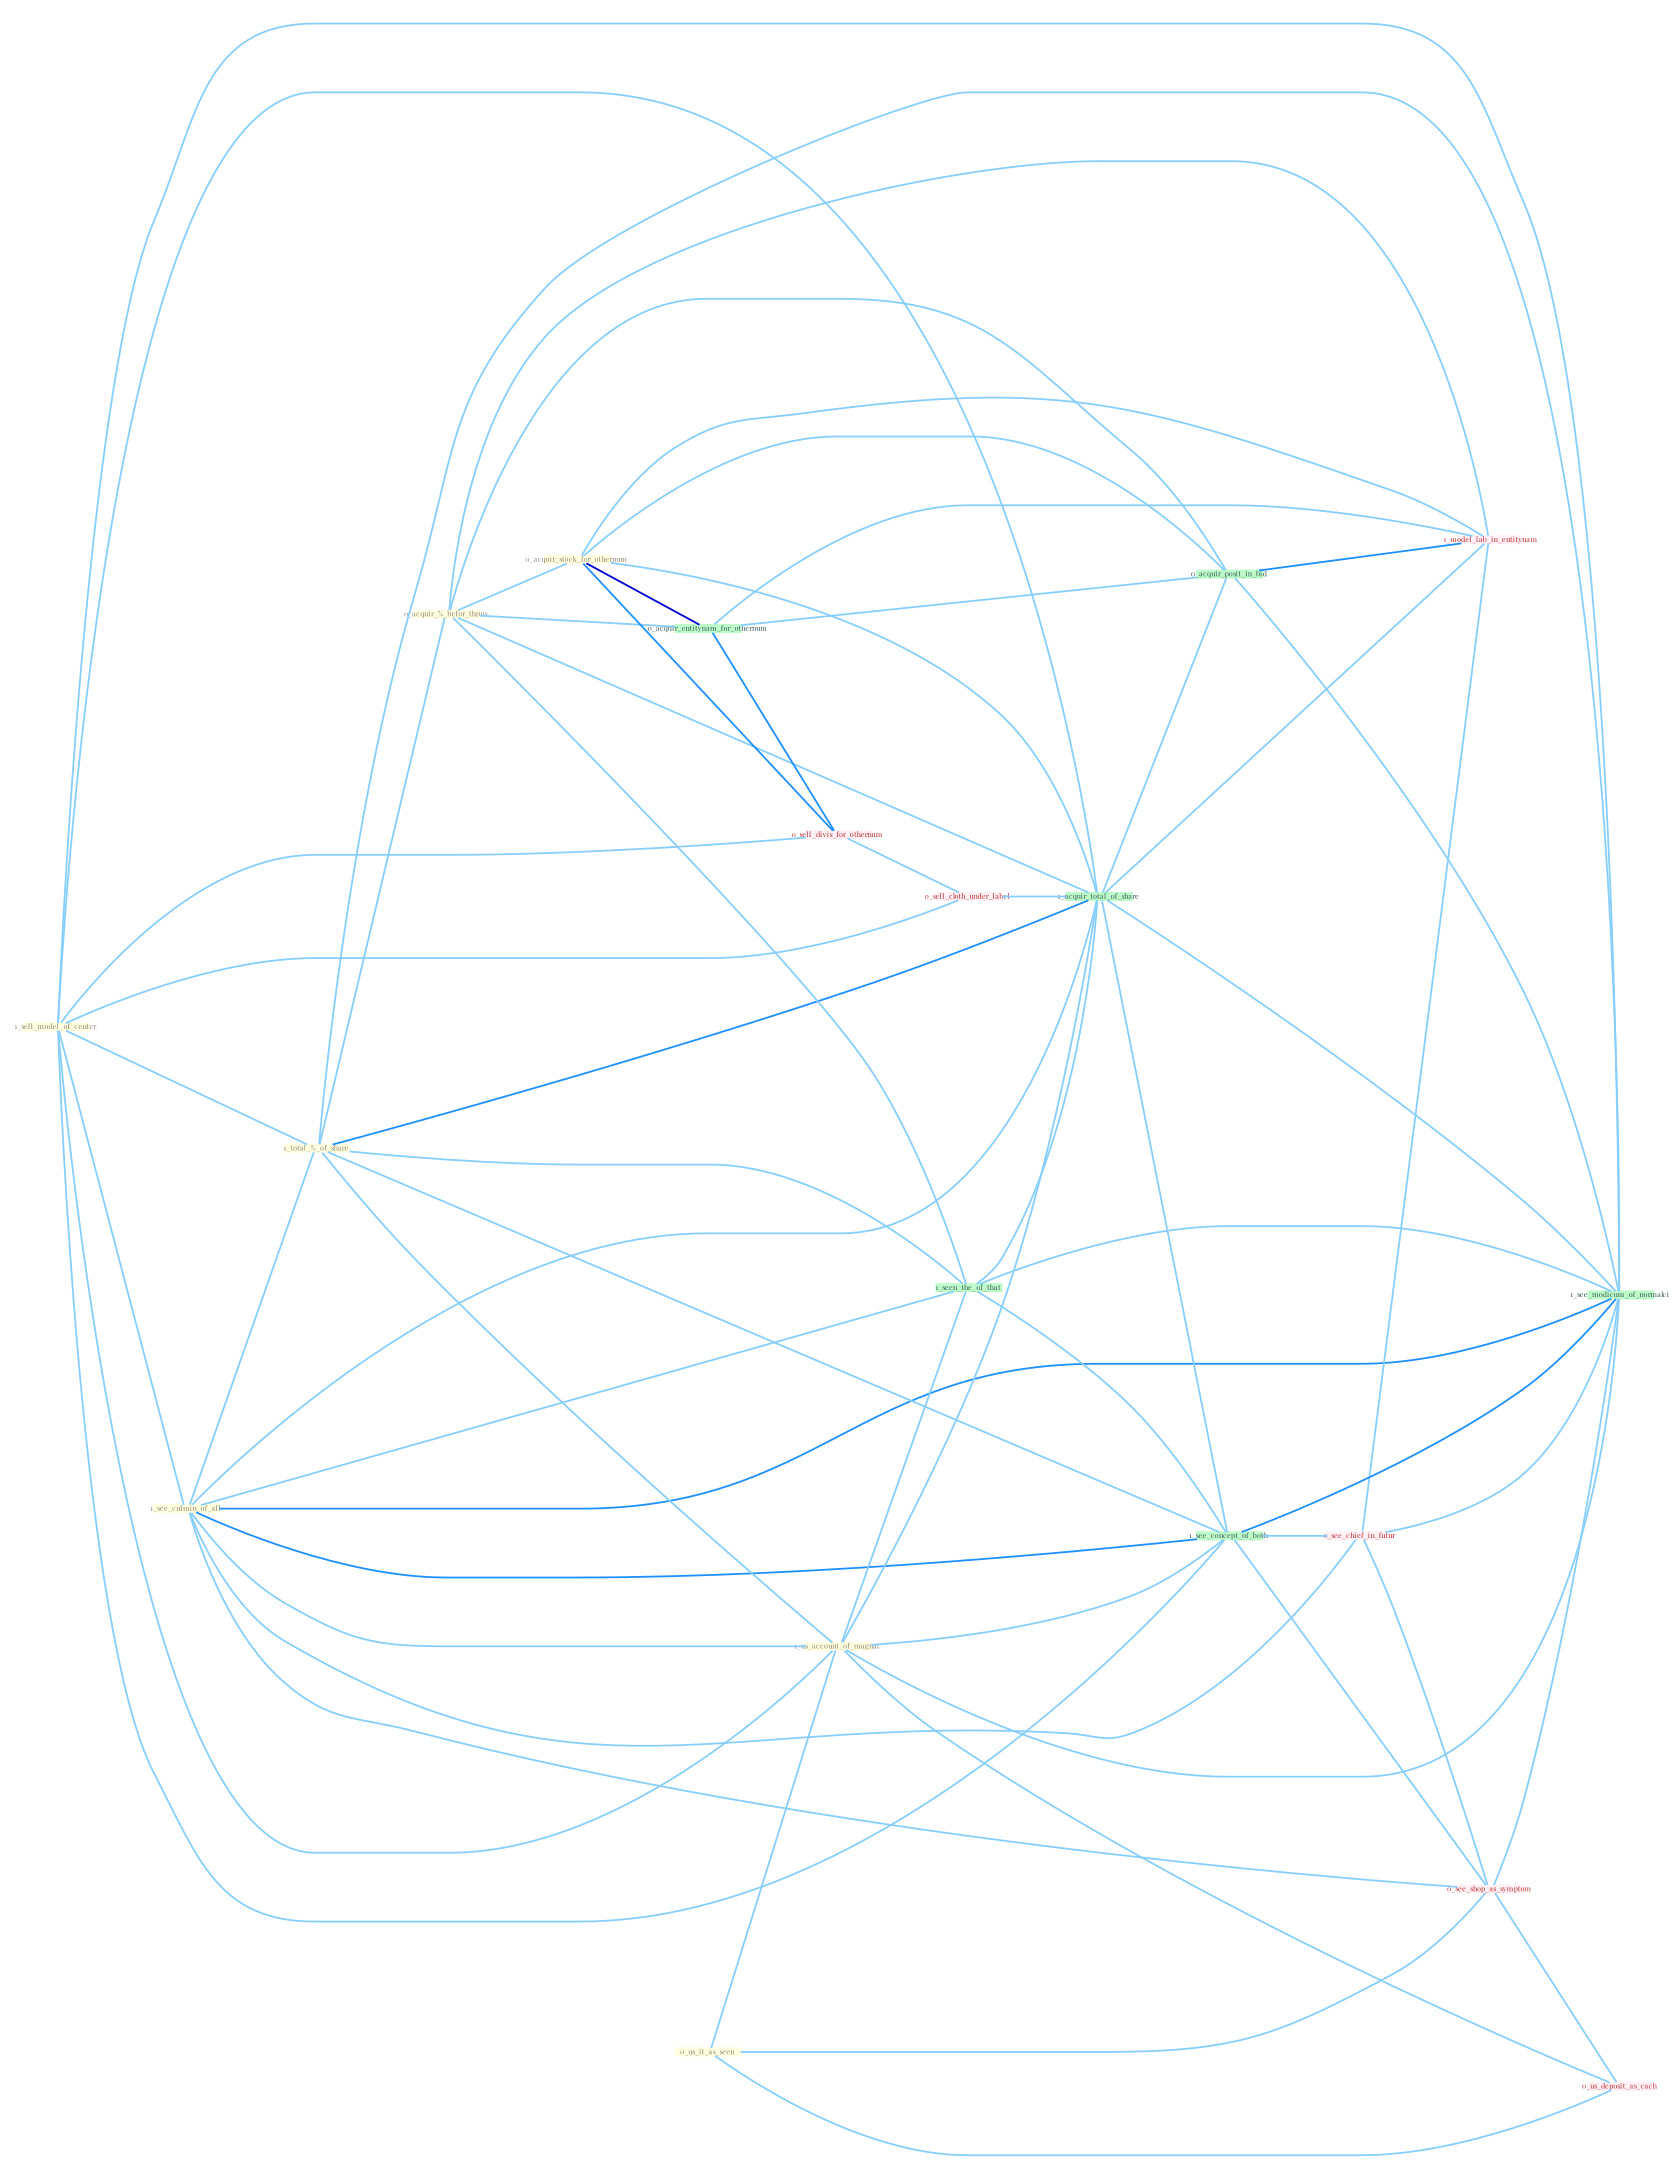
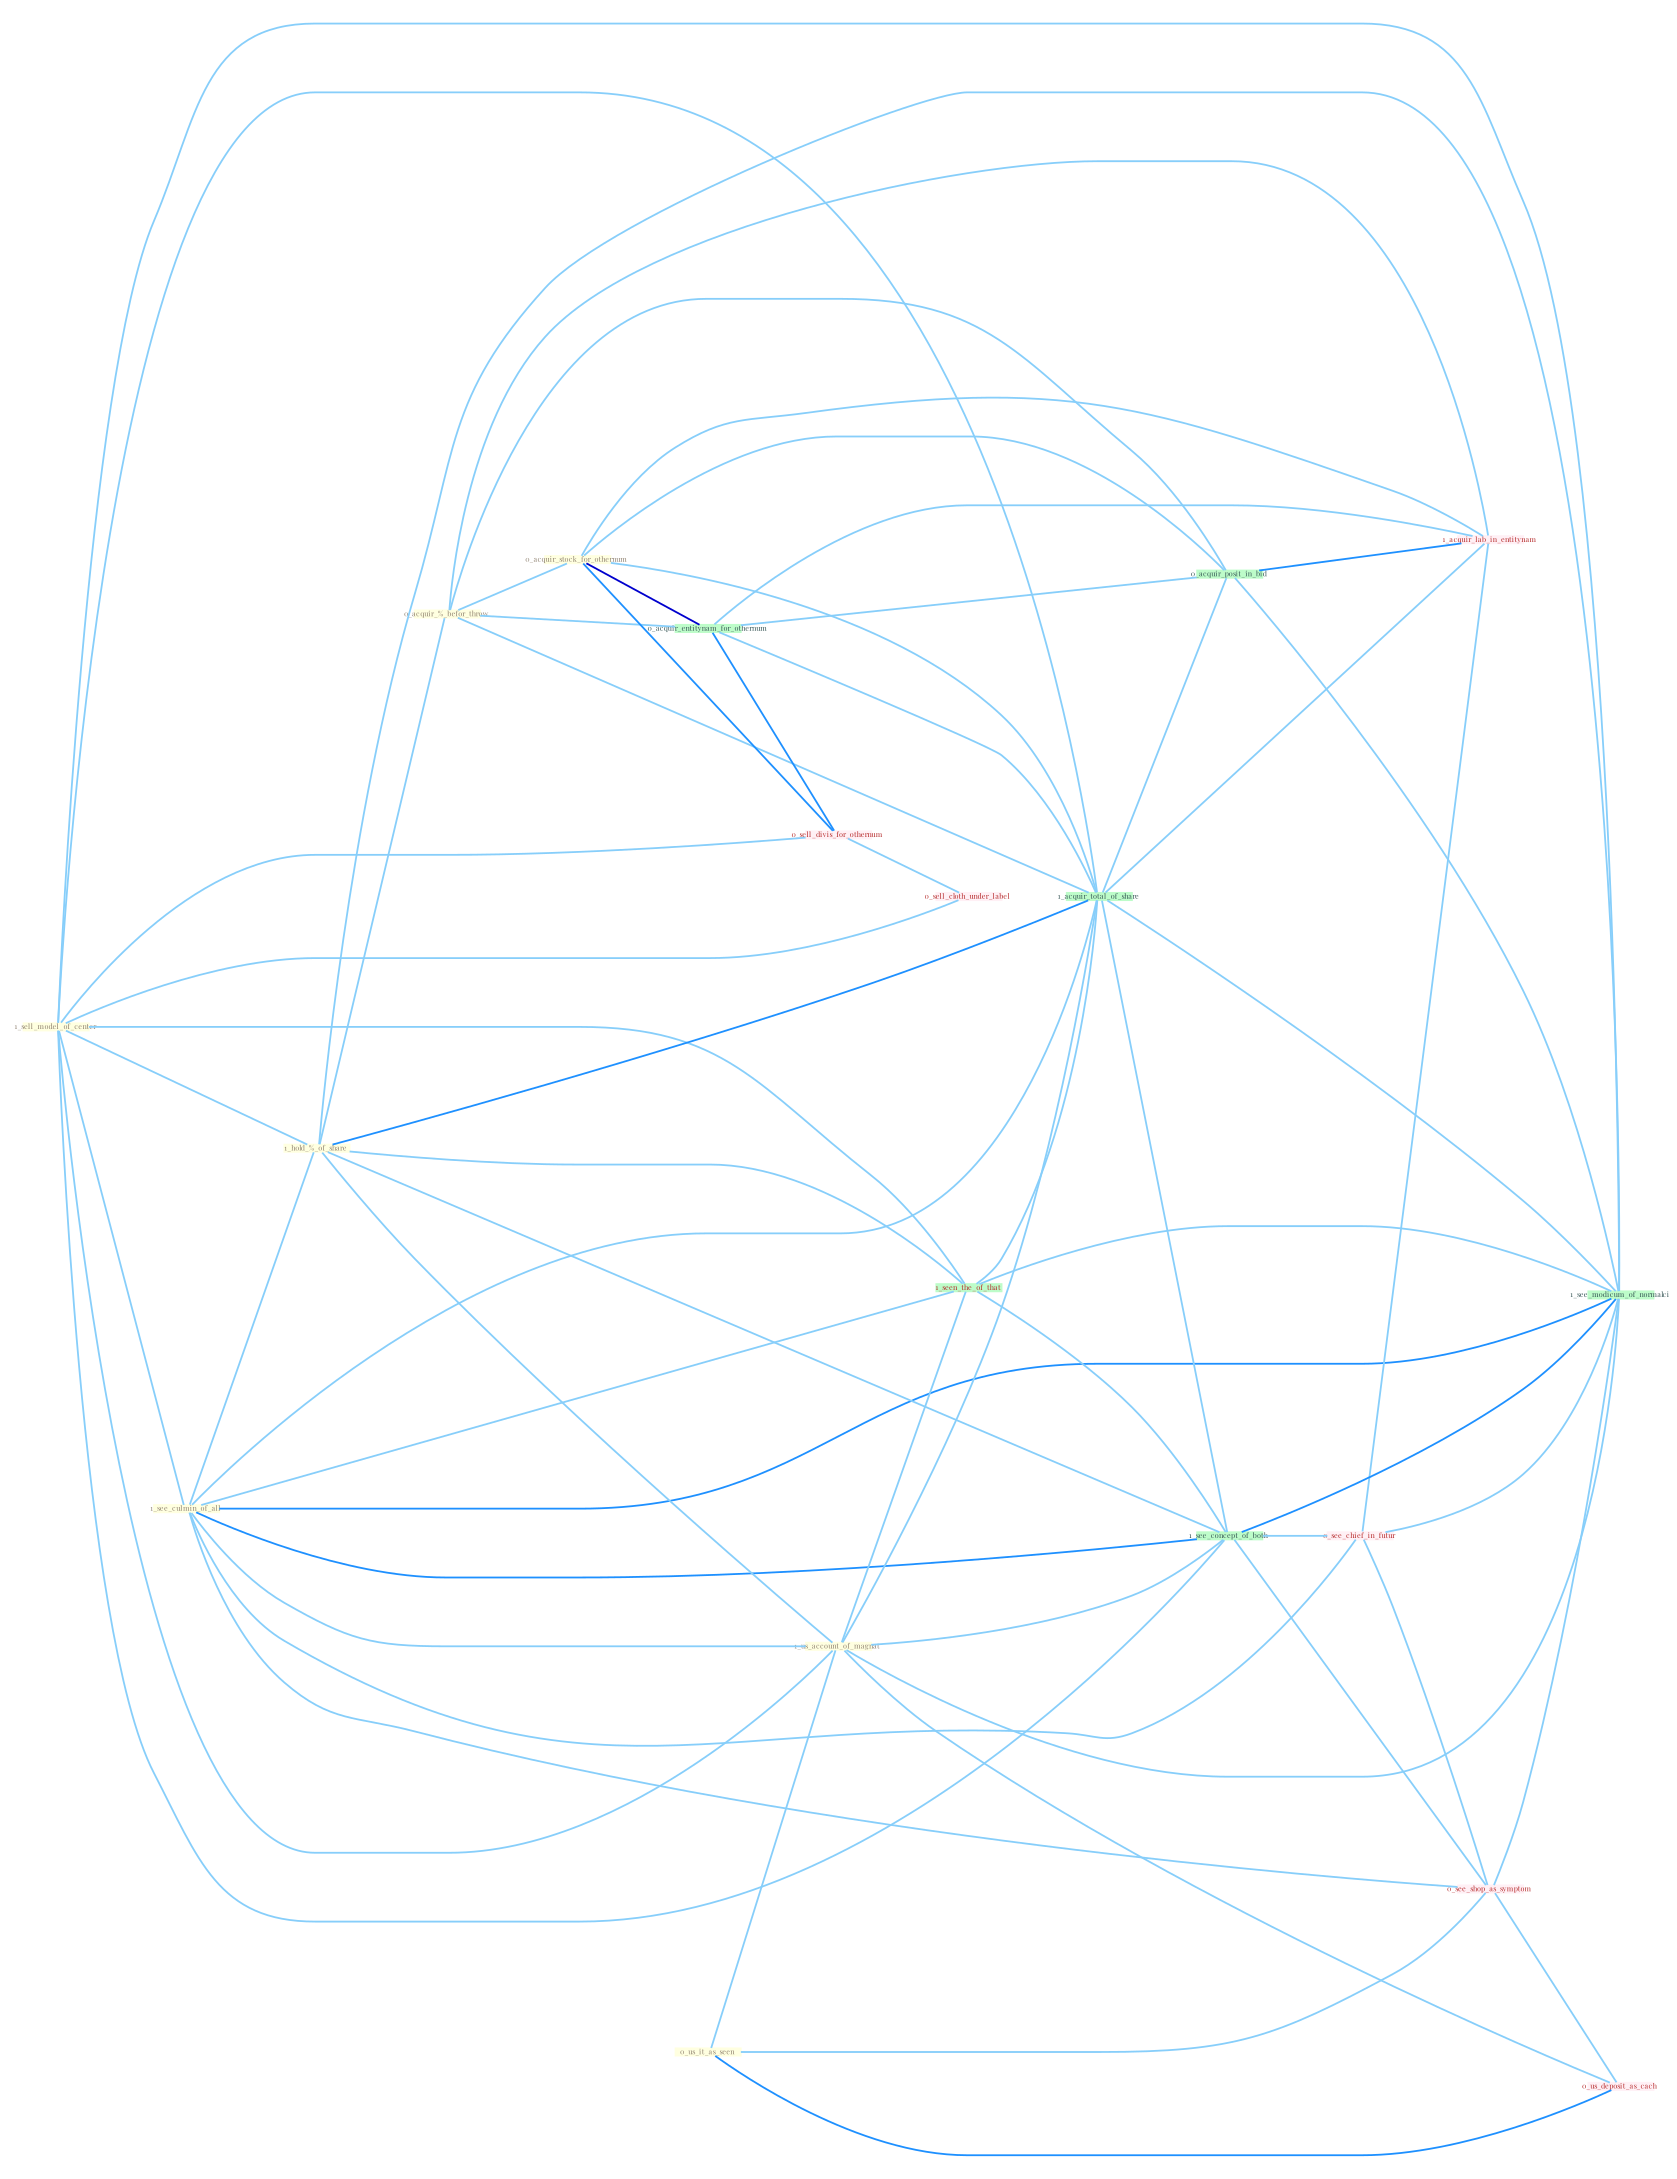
(1491, 540) -> (1491, 540)
(1034, 896) -> (938, 725)
(749, 924) -> (575, 1027)
(317, 1148) -> (317, 1148)
(969, 1288) -> (969, 1288)
(1157, 2155) -> (1157, 2155)
